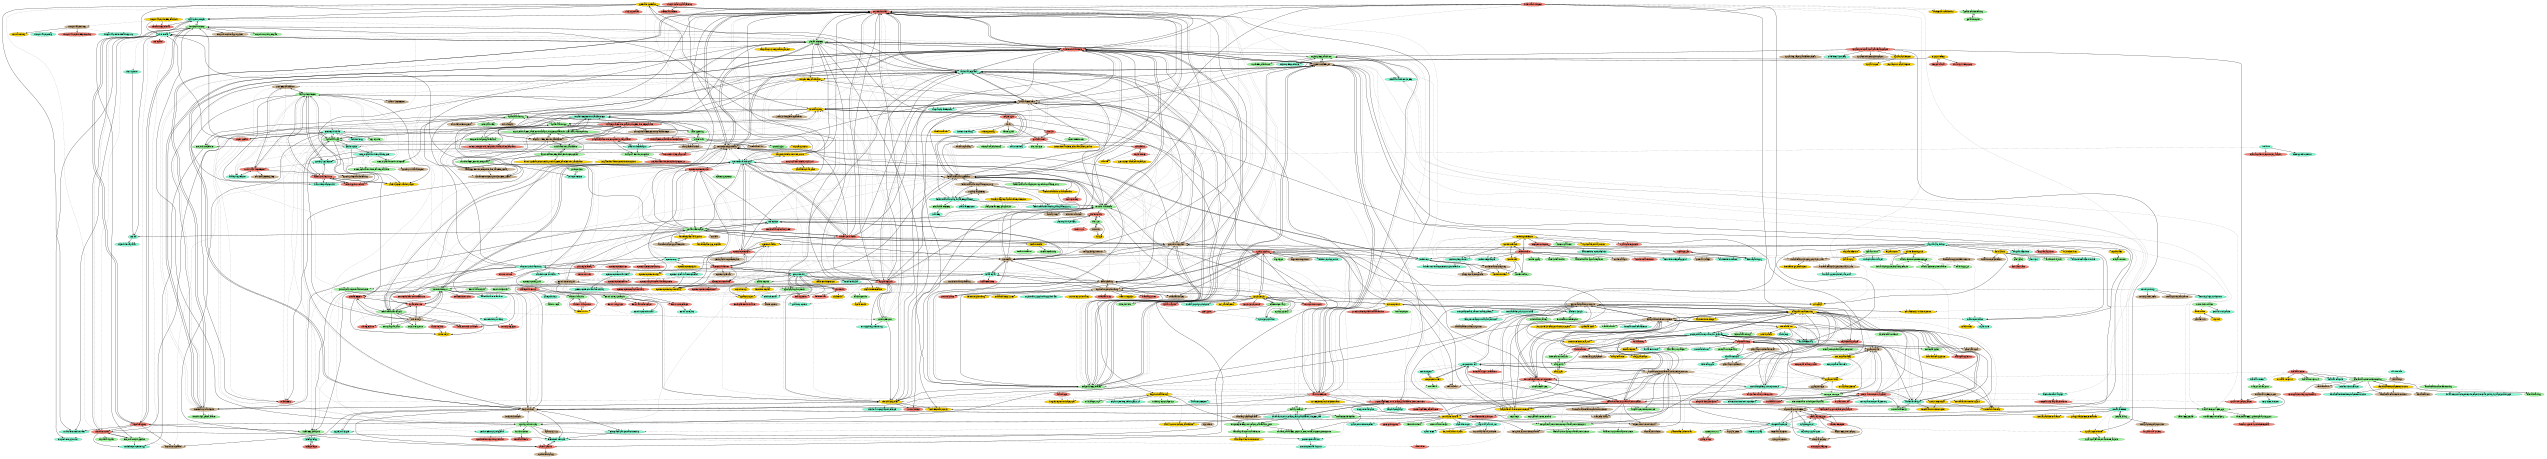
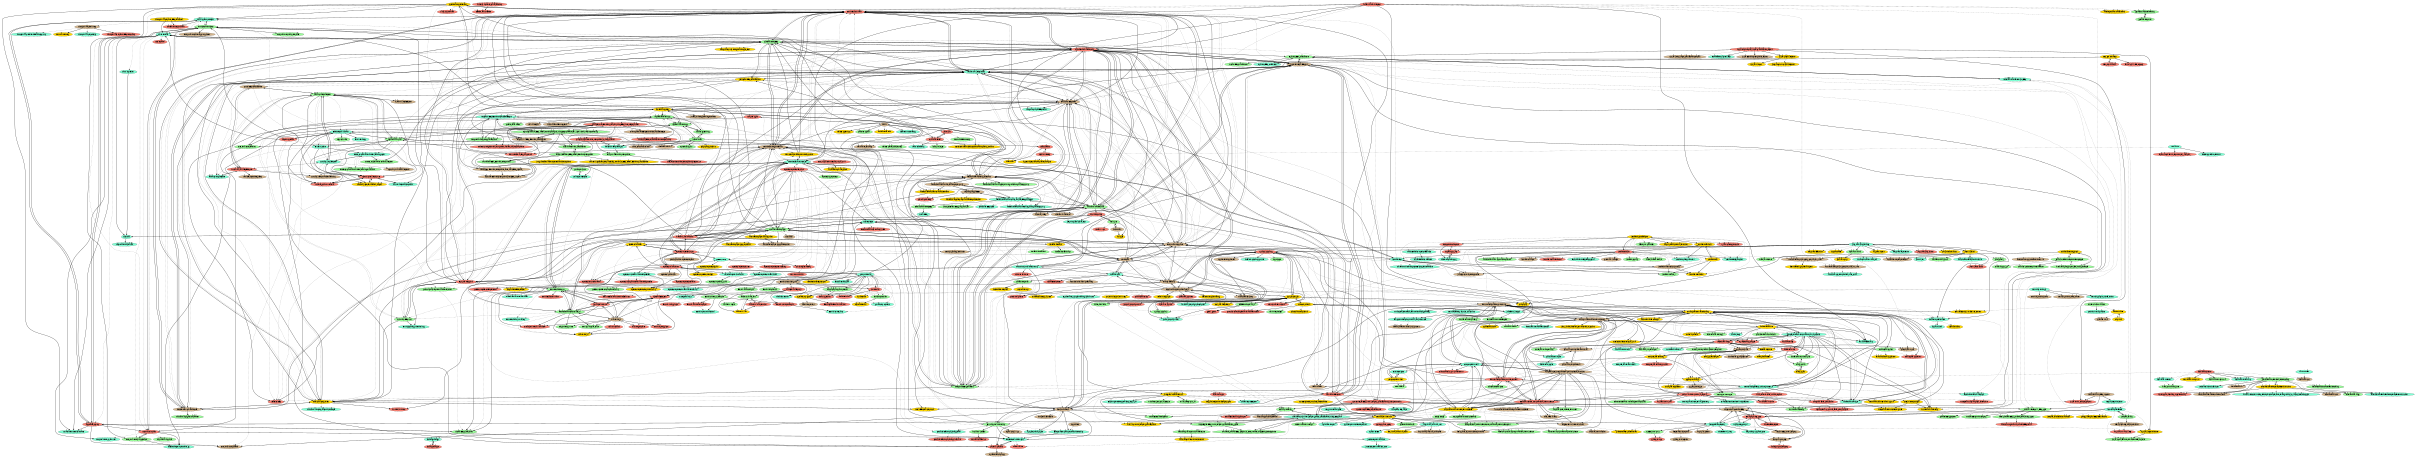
(853, 247) -> (956, 239)
(630, 289) -> (605, 289)
none -> (1299, 312)
(2336, 379) -> (2243, 379)
